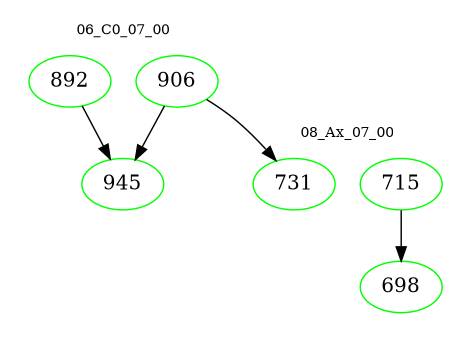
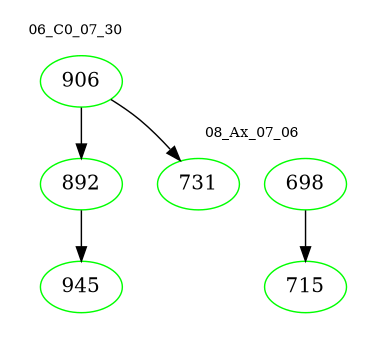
(124, 31) -> (76, 31)
(153, 126) -> (81, 126)
(348, 133) -> (252, 133)
(401, 229) -> (306, 229)
